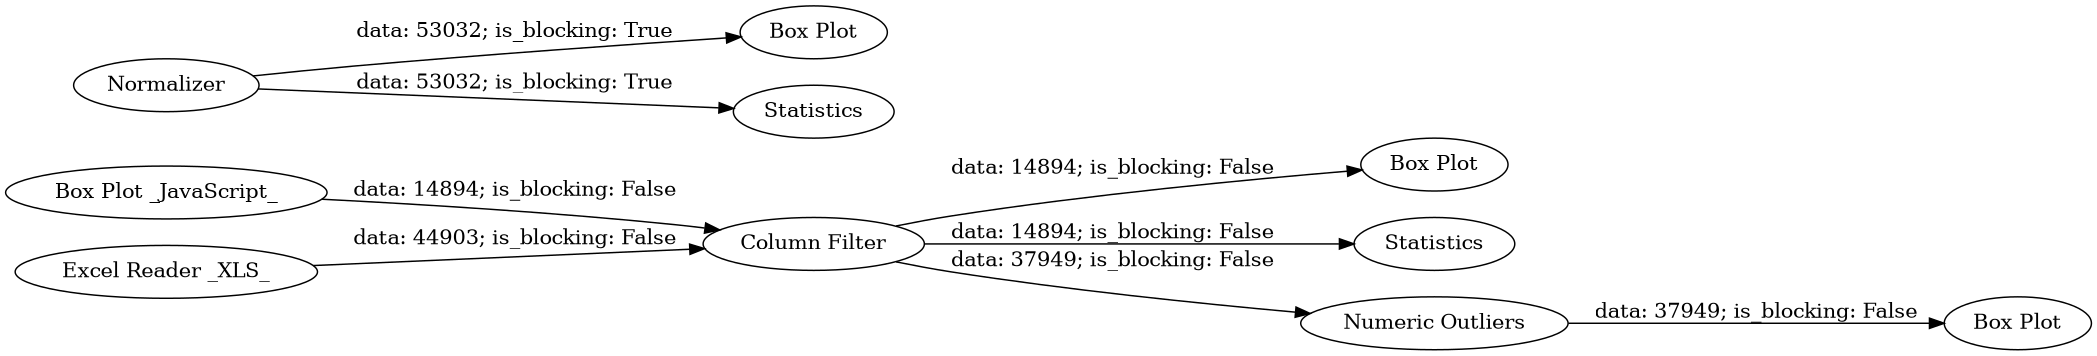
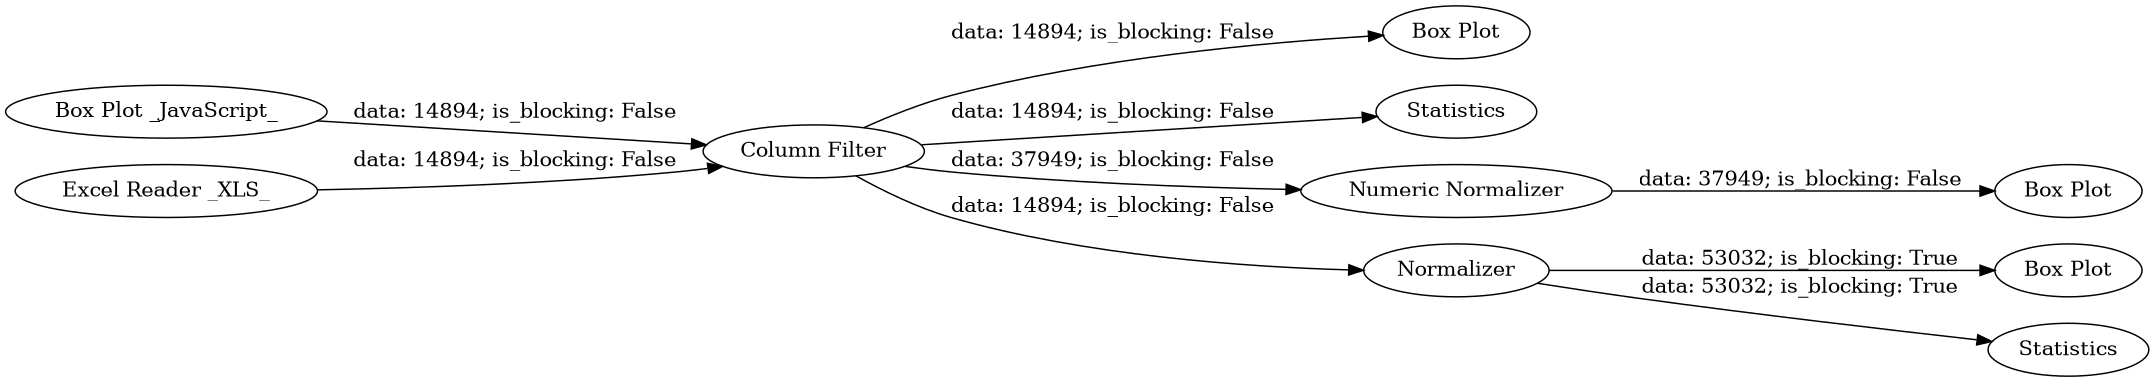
(515, 239) -> (515, 161)
none -> (1097, 248)
(1434, 323) -> (1456, 191)
